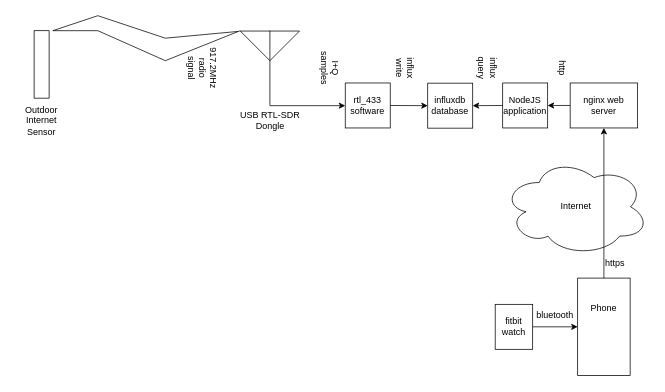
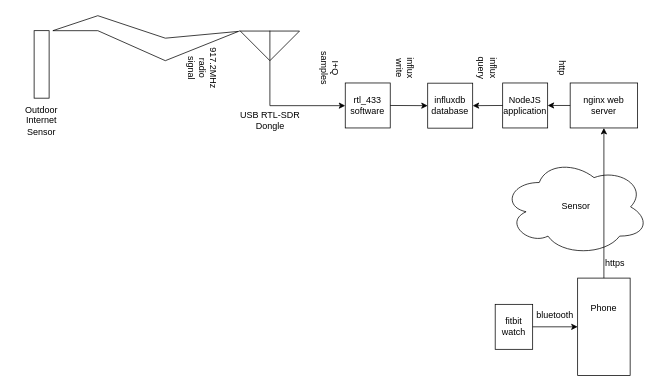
(576, 207) -> (576, 207)
